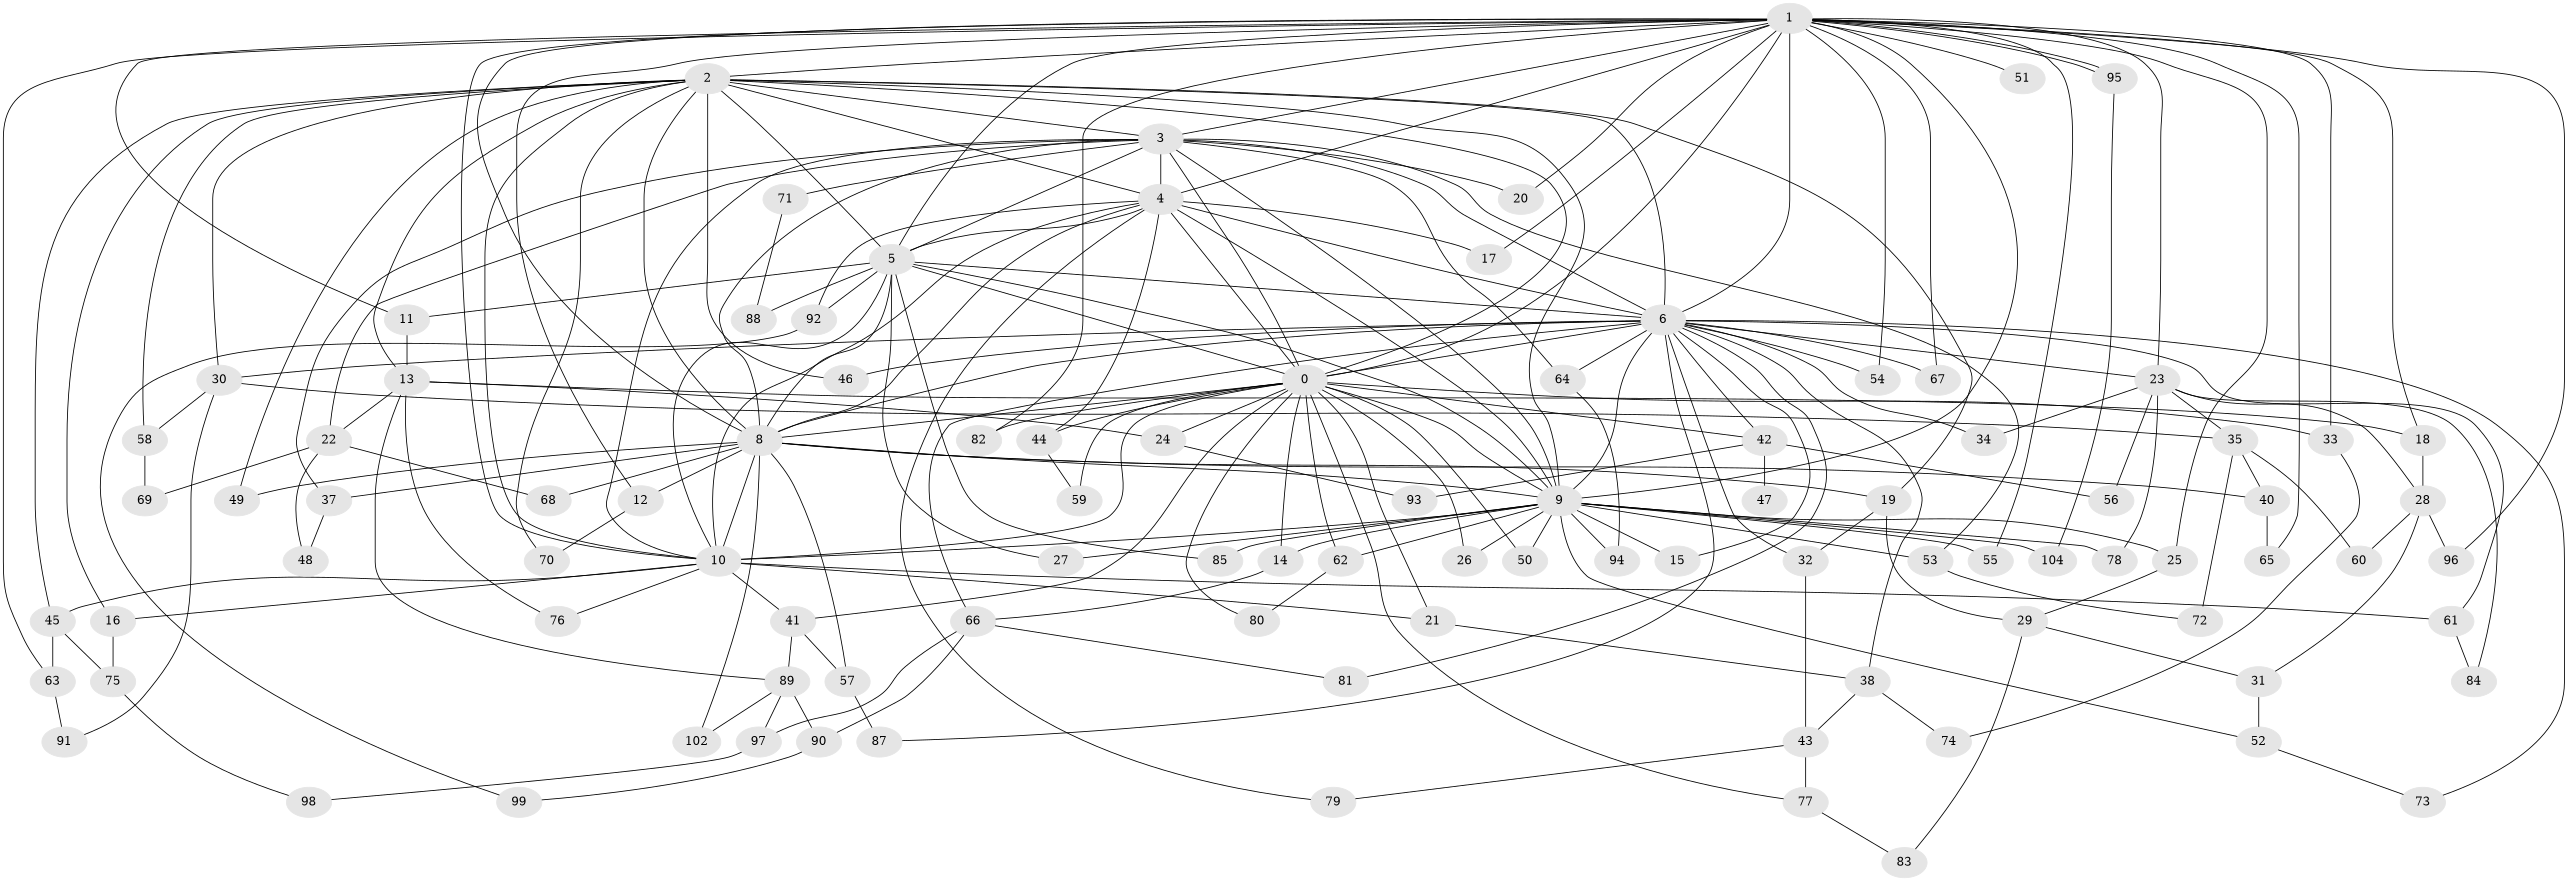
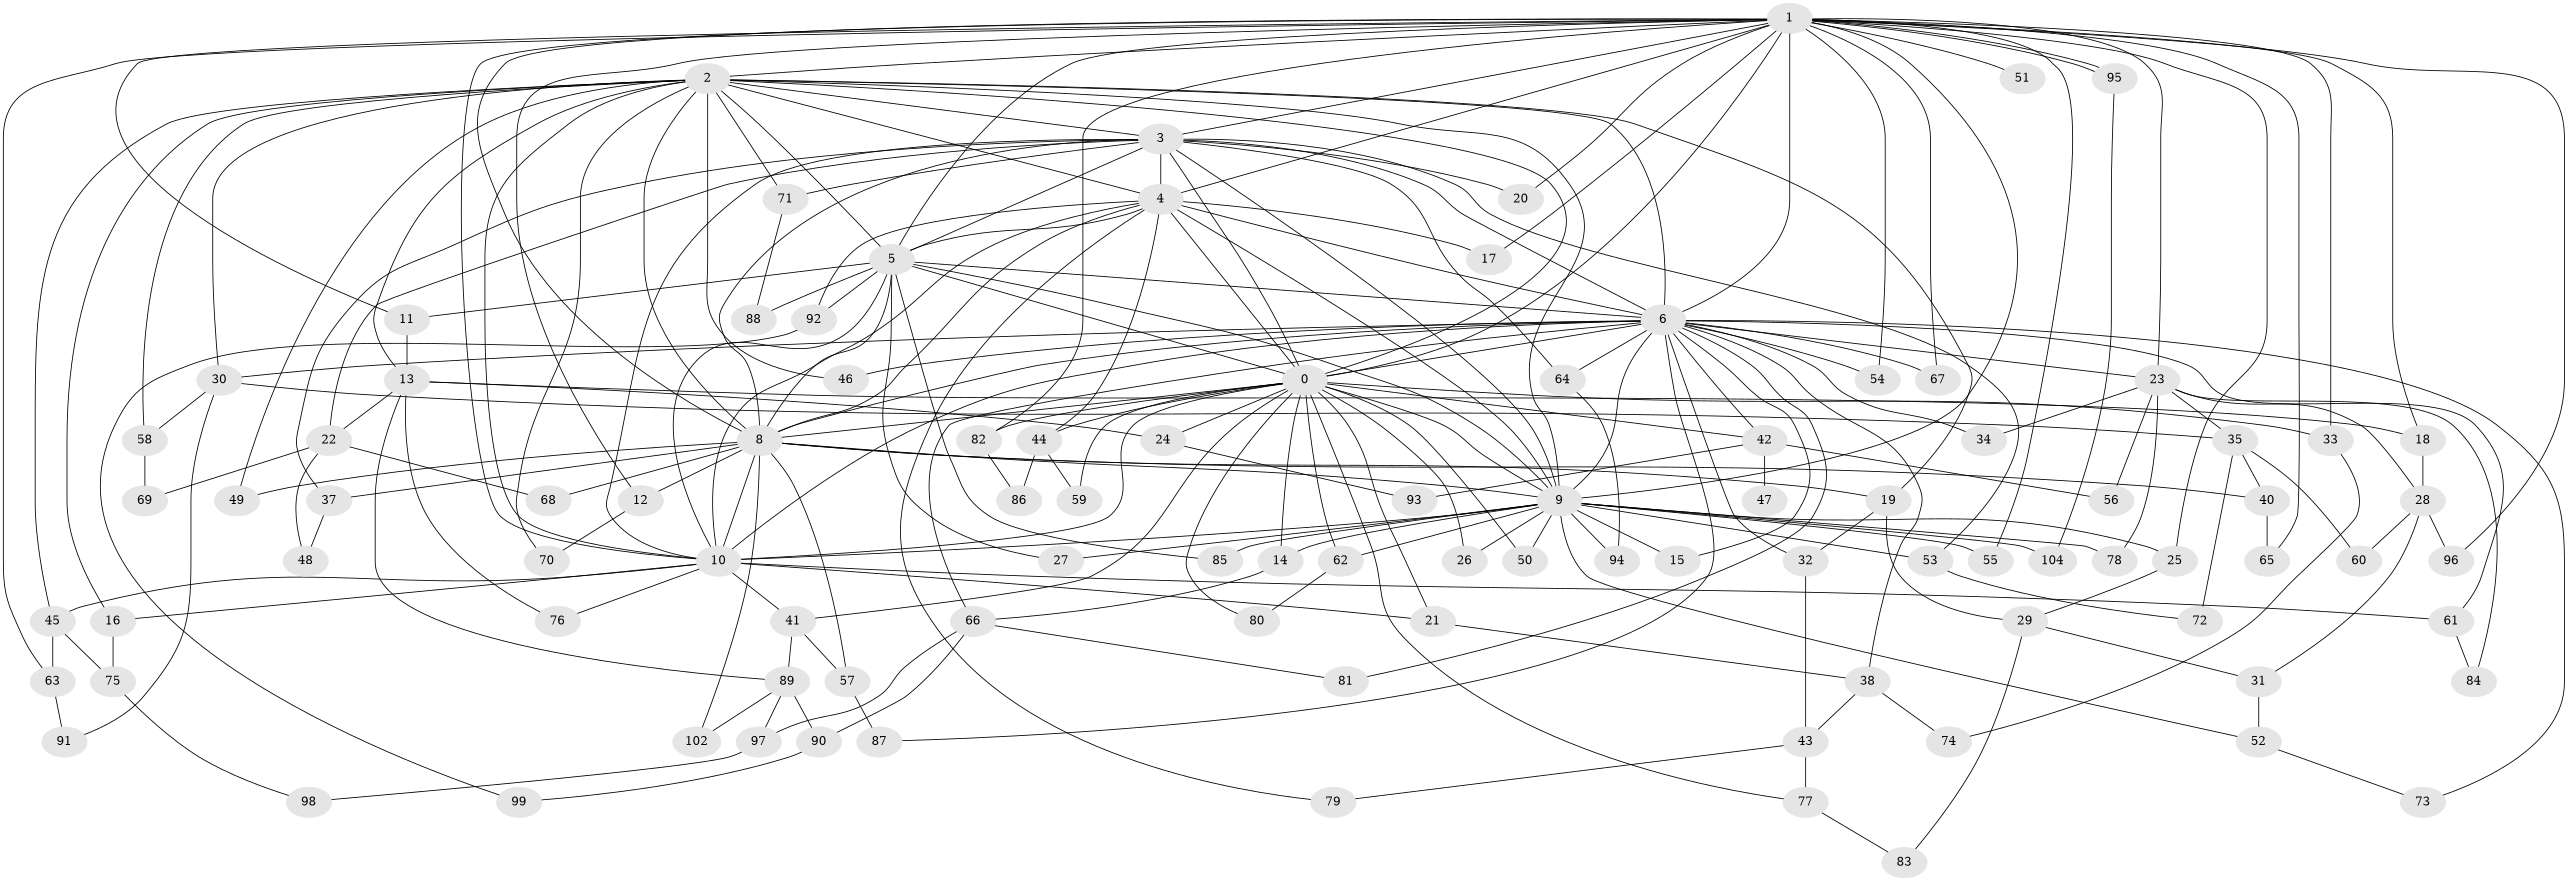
none -> (747, 139)
none -> (1164, 360)
none -> (1019, 501)
